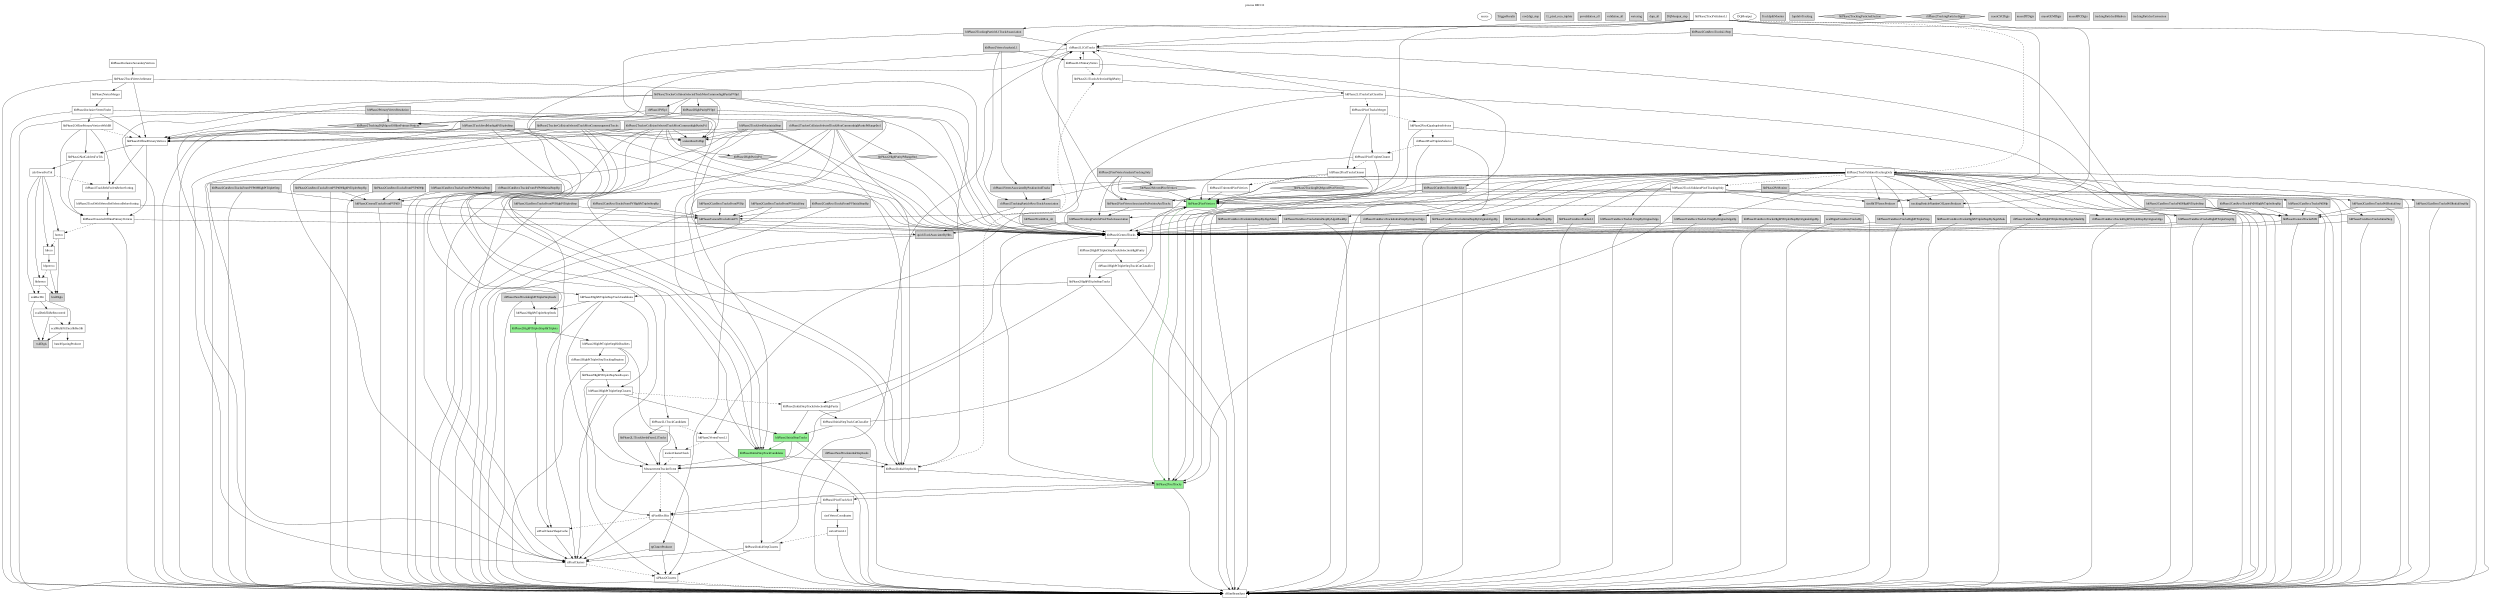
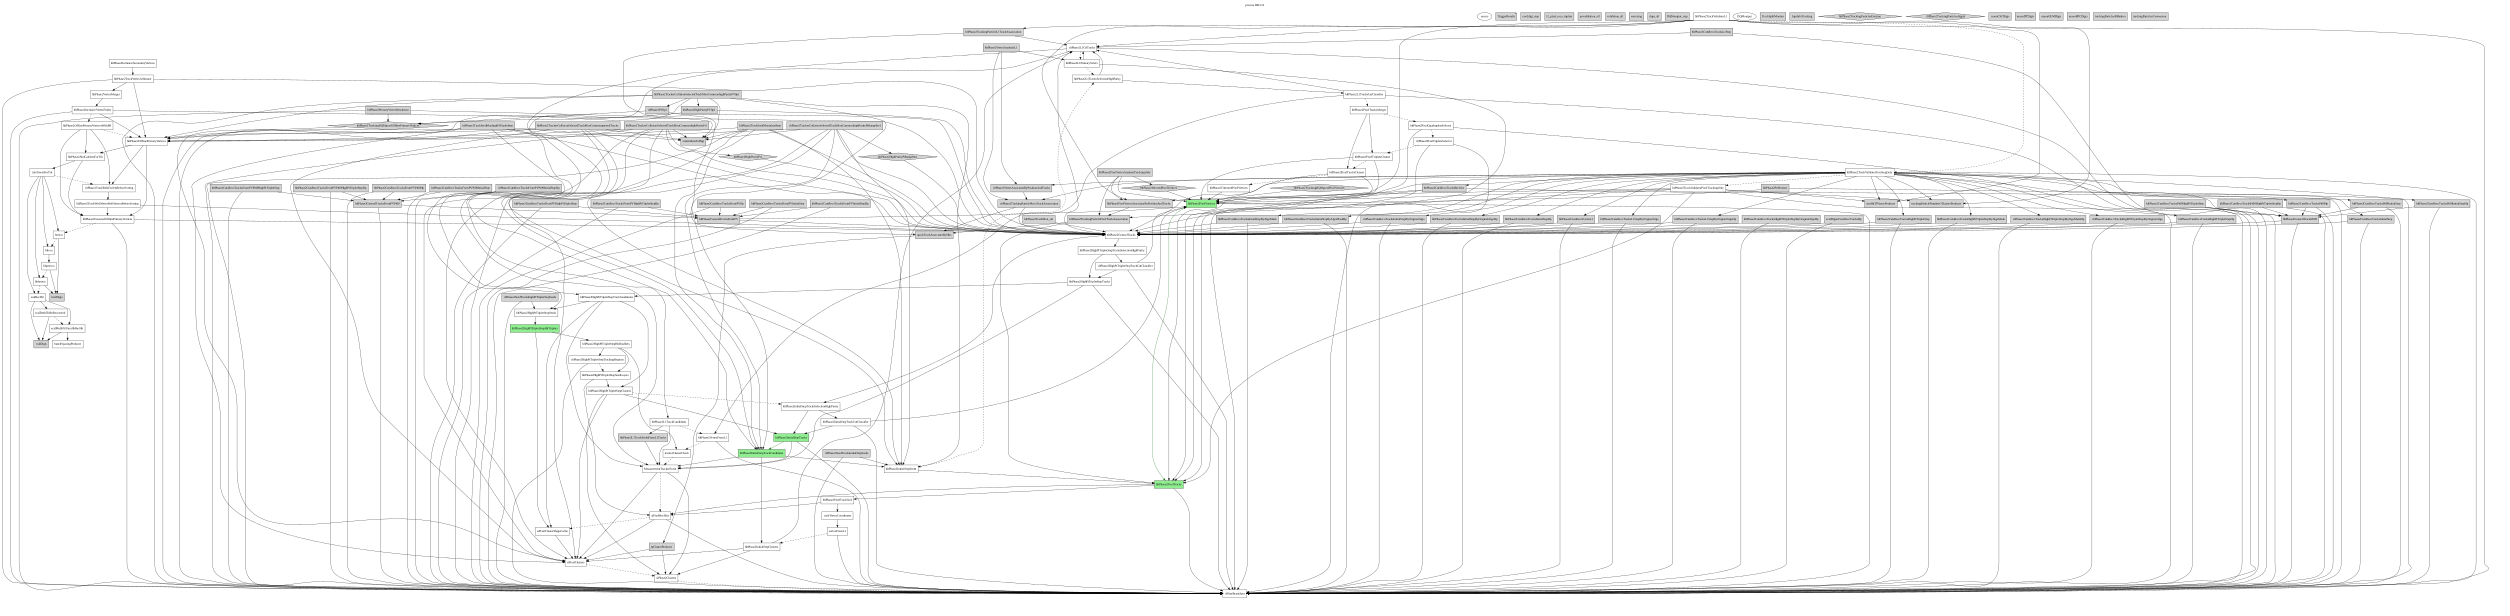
(964, 215) -> (962, 215)
